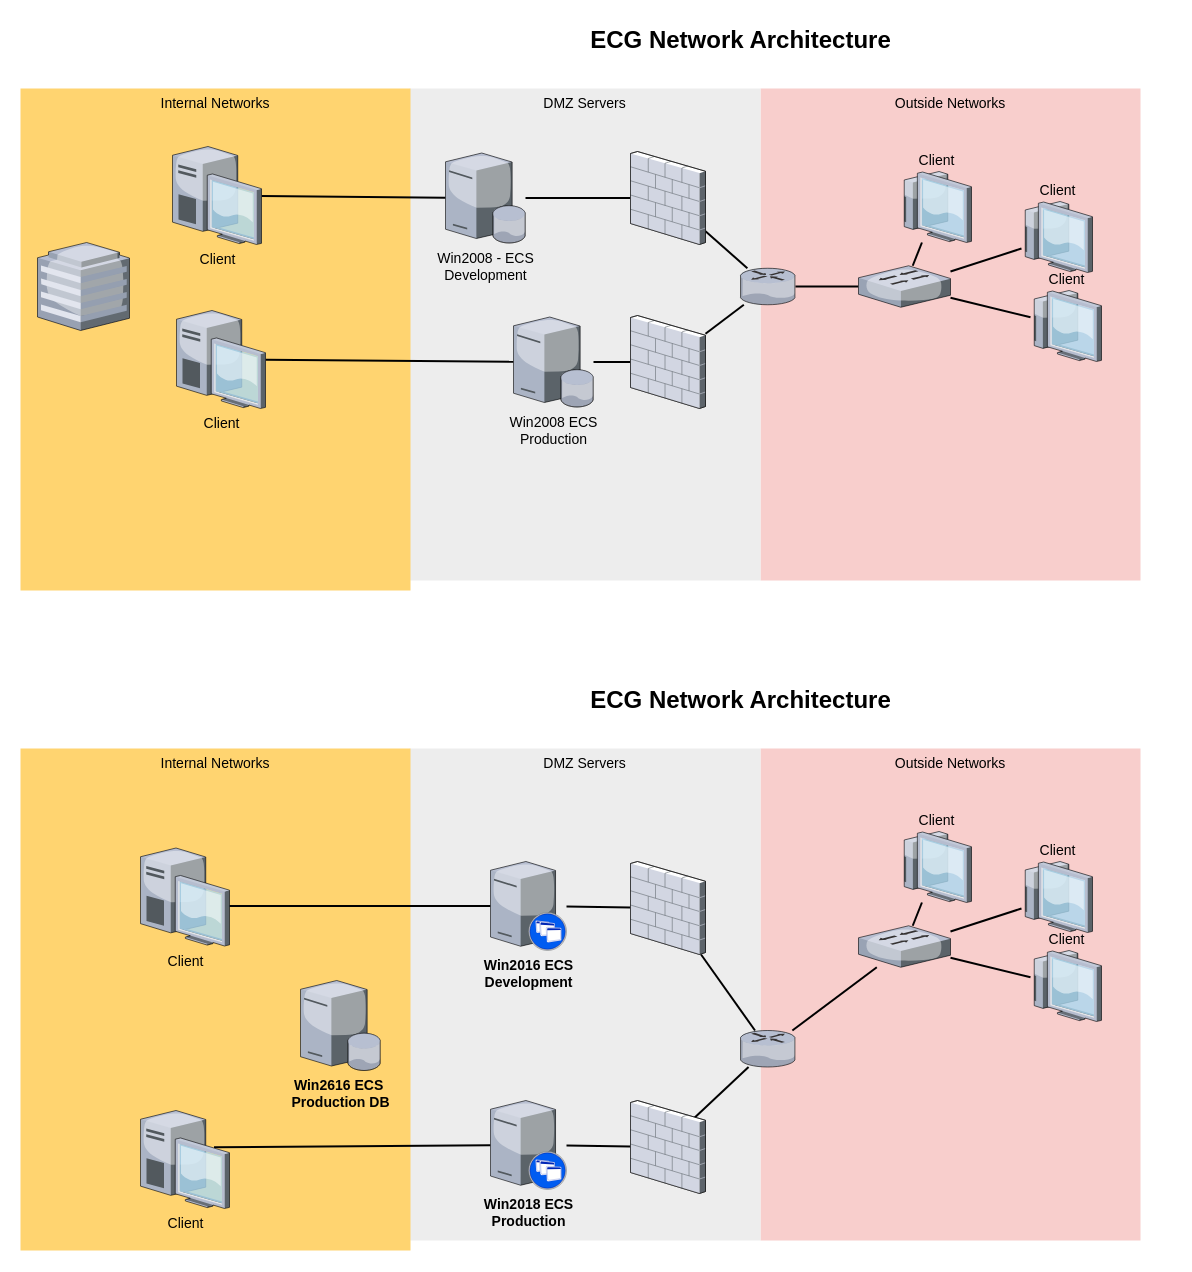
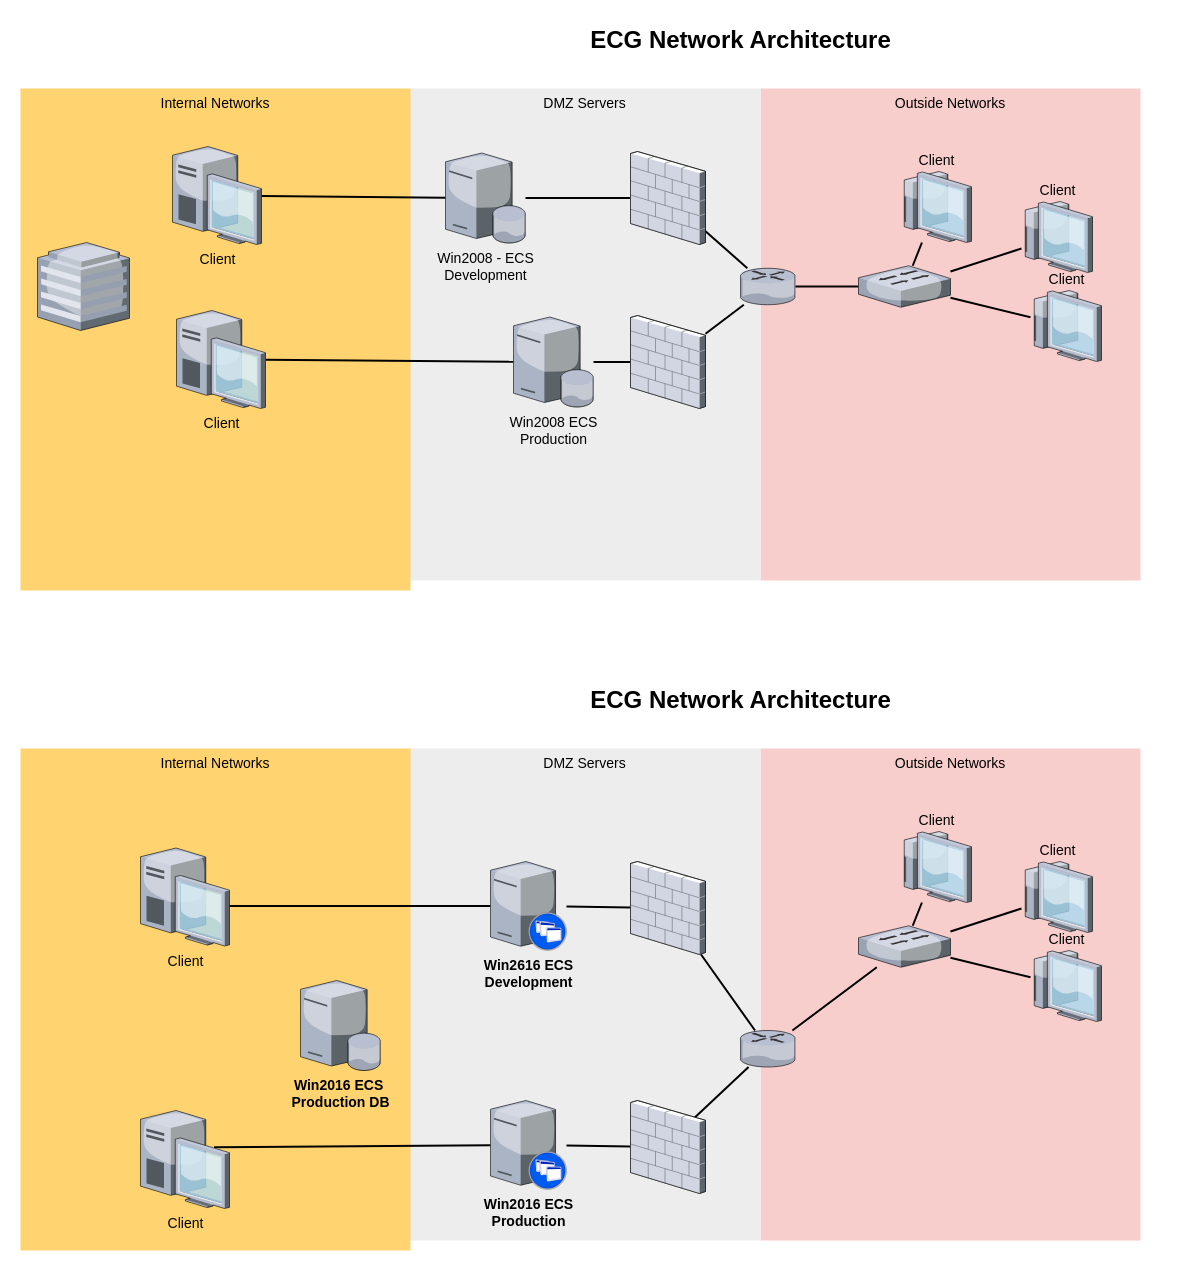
(529, 972) -> (529, 972)
(341, 1092) -> (341, 1092)
(529, 1211) -> (529, 1211)
